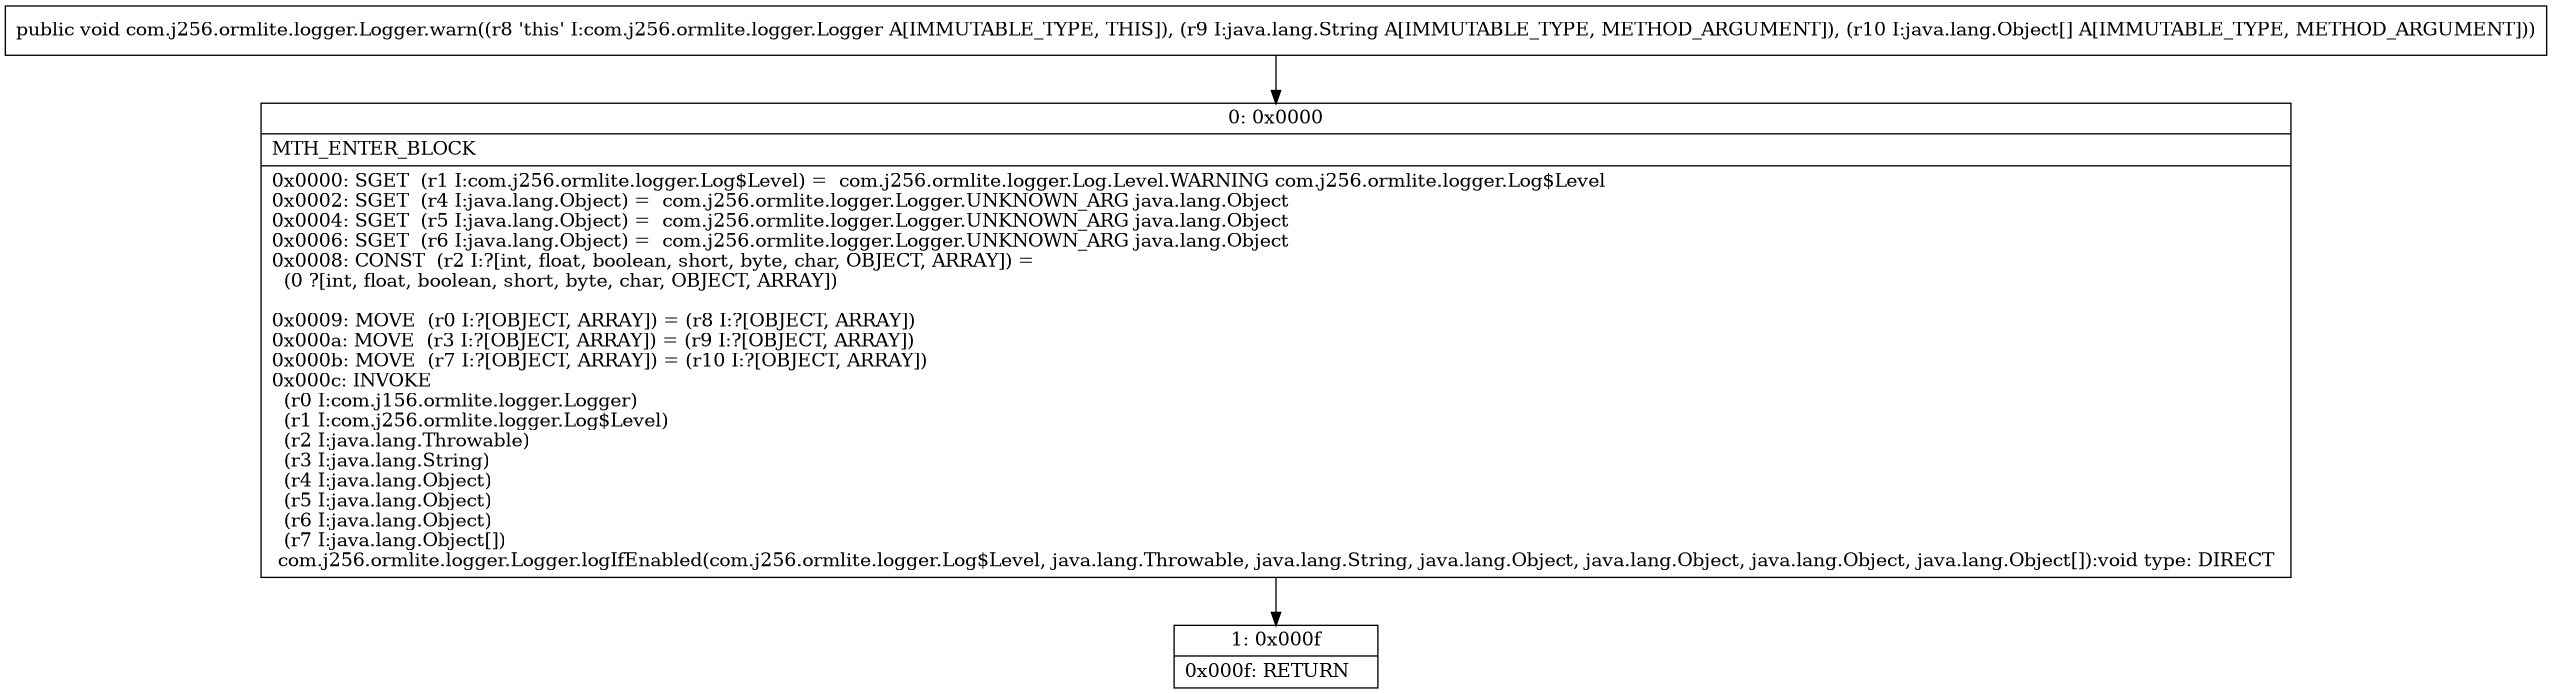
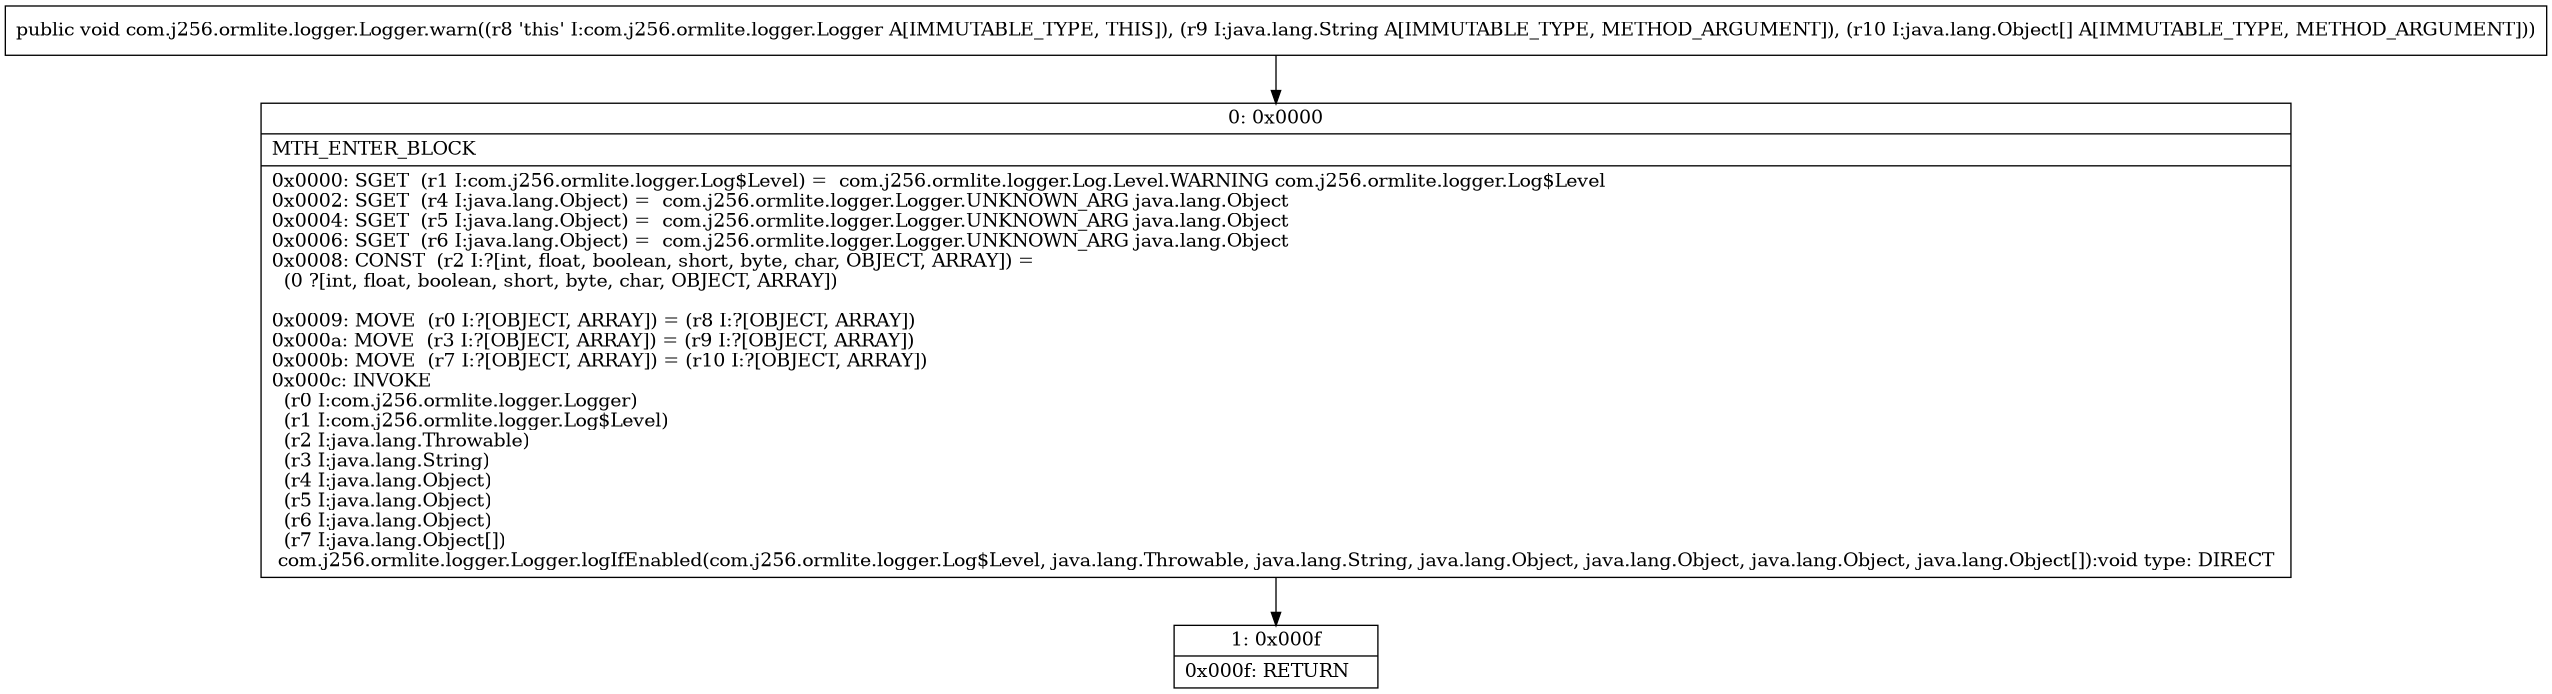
(455, 401) -> (455, 401)
